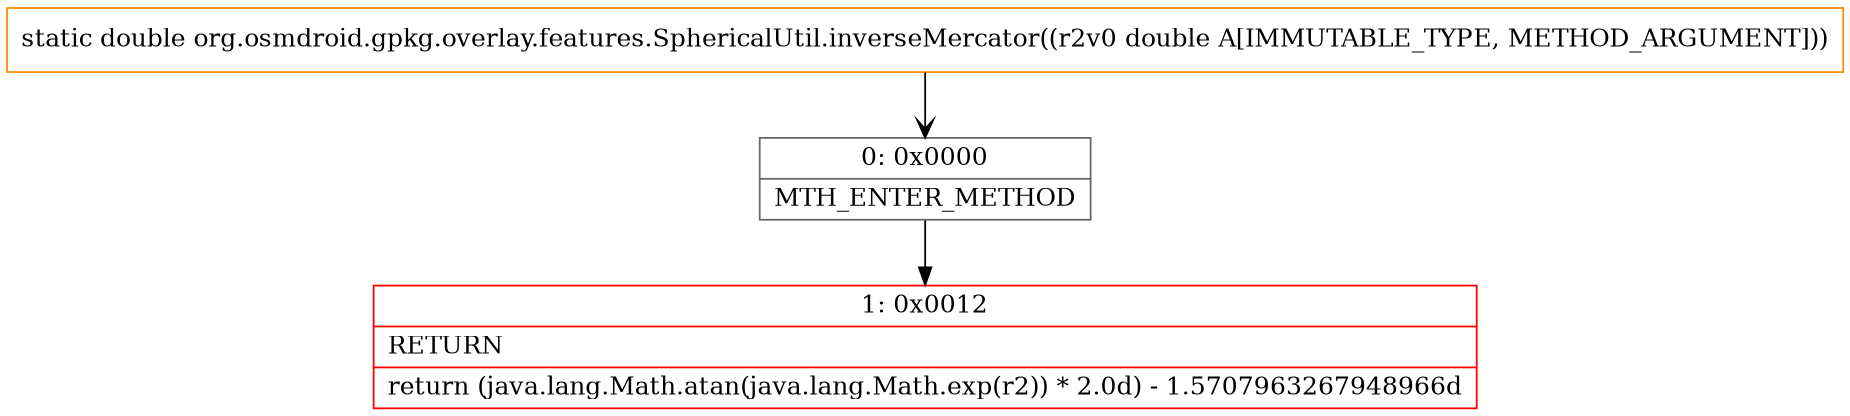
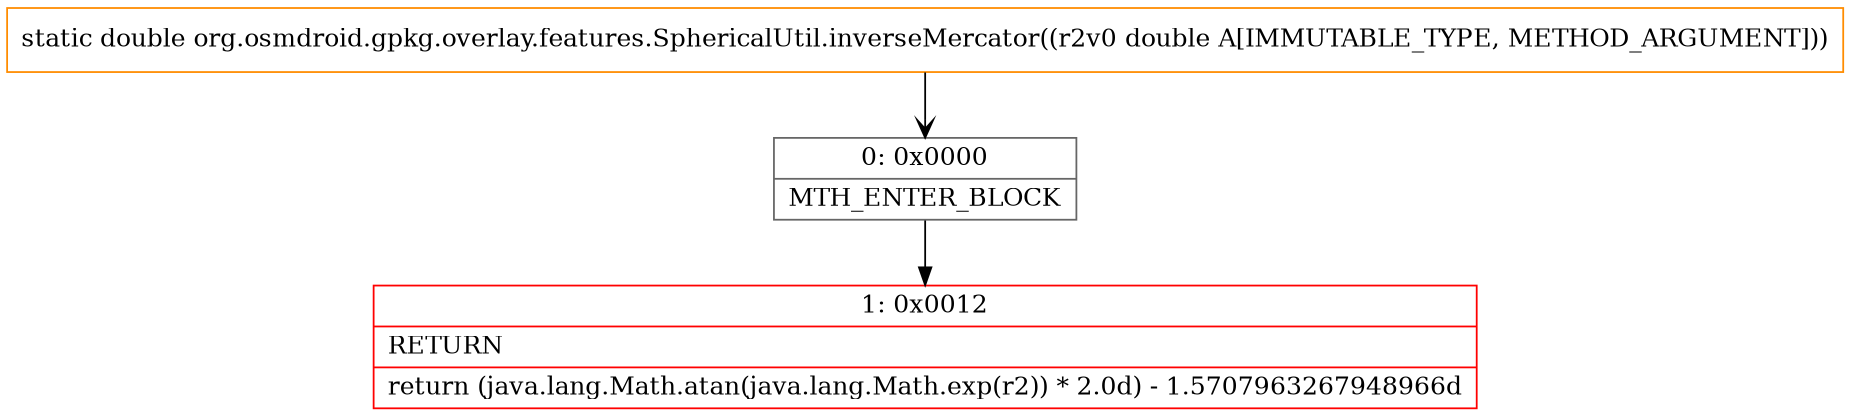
(925, 198) -> (925, 198)
